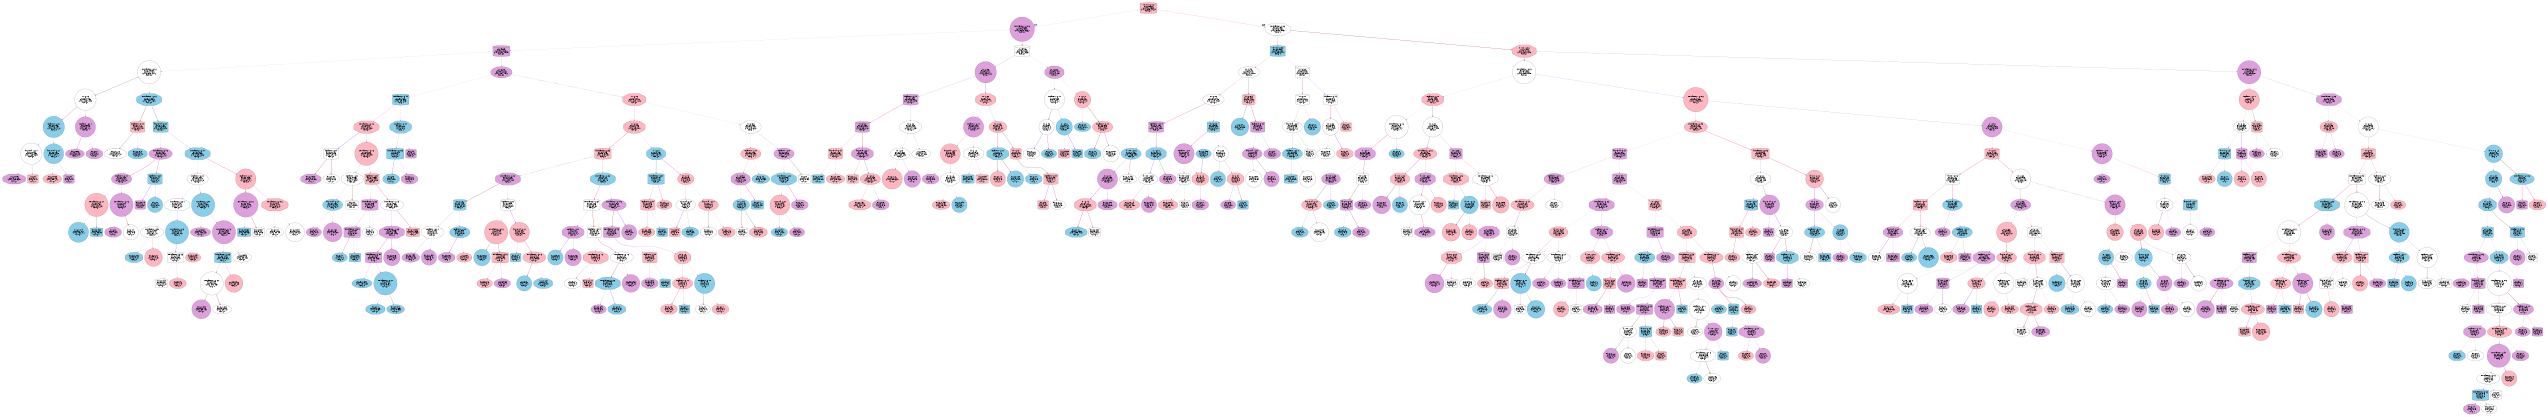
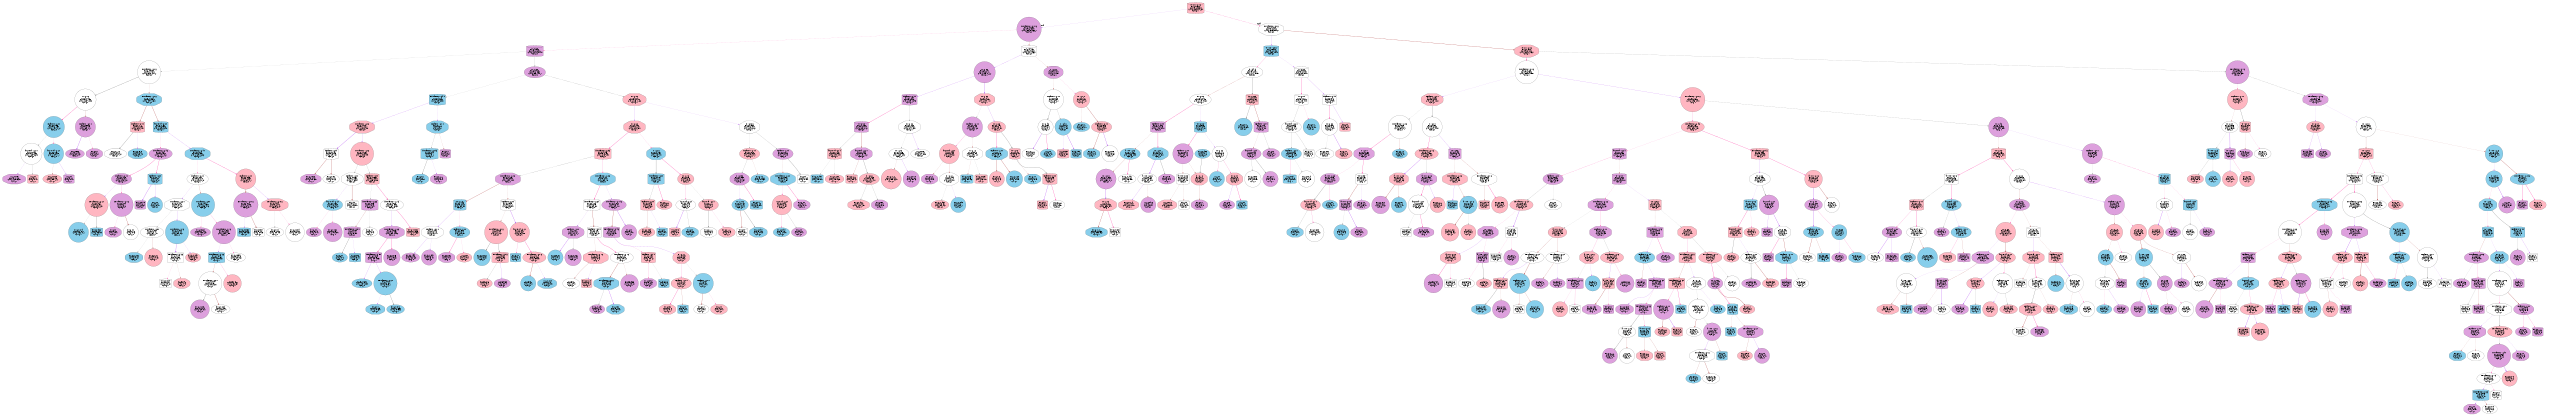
(1108, 205) -> none
(758, 232) -> (758, 232)
(1343, 232) -> (1341, 232)
